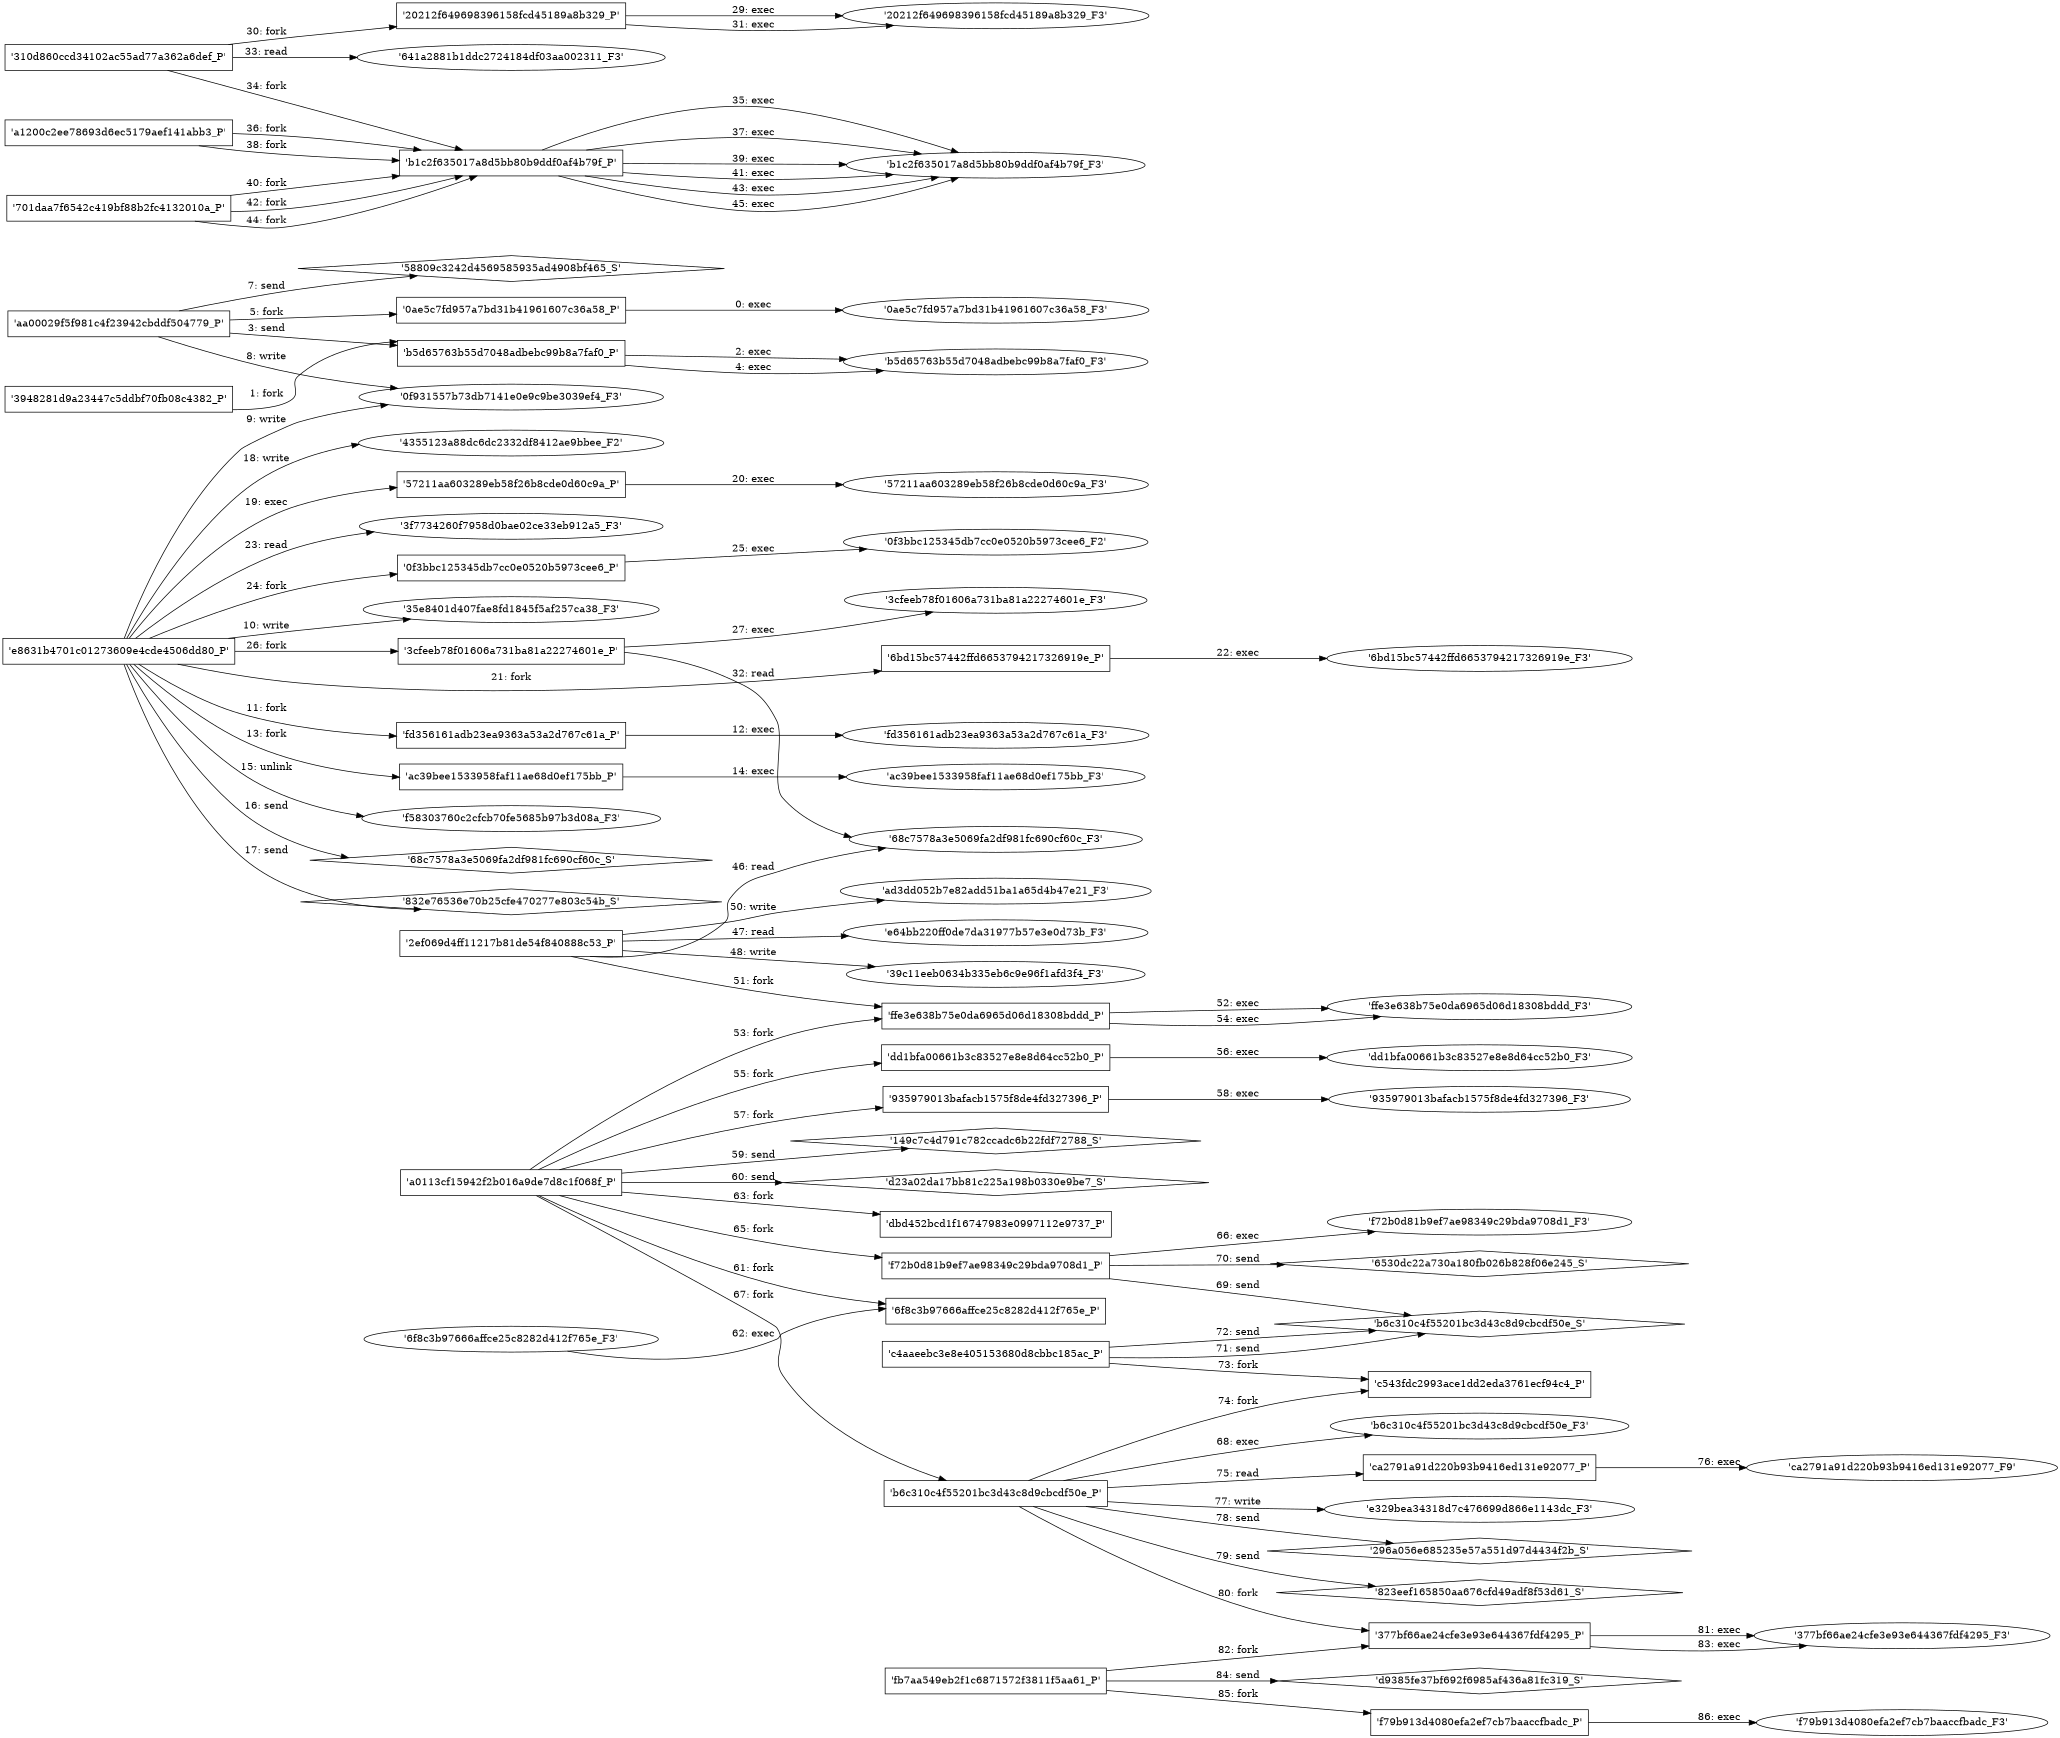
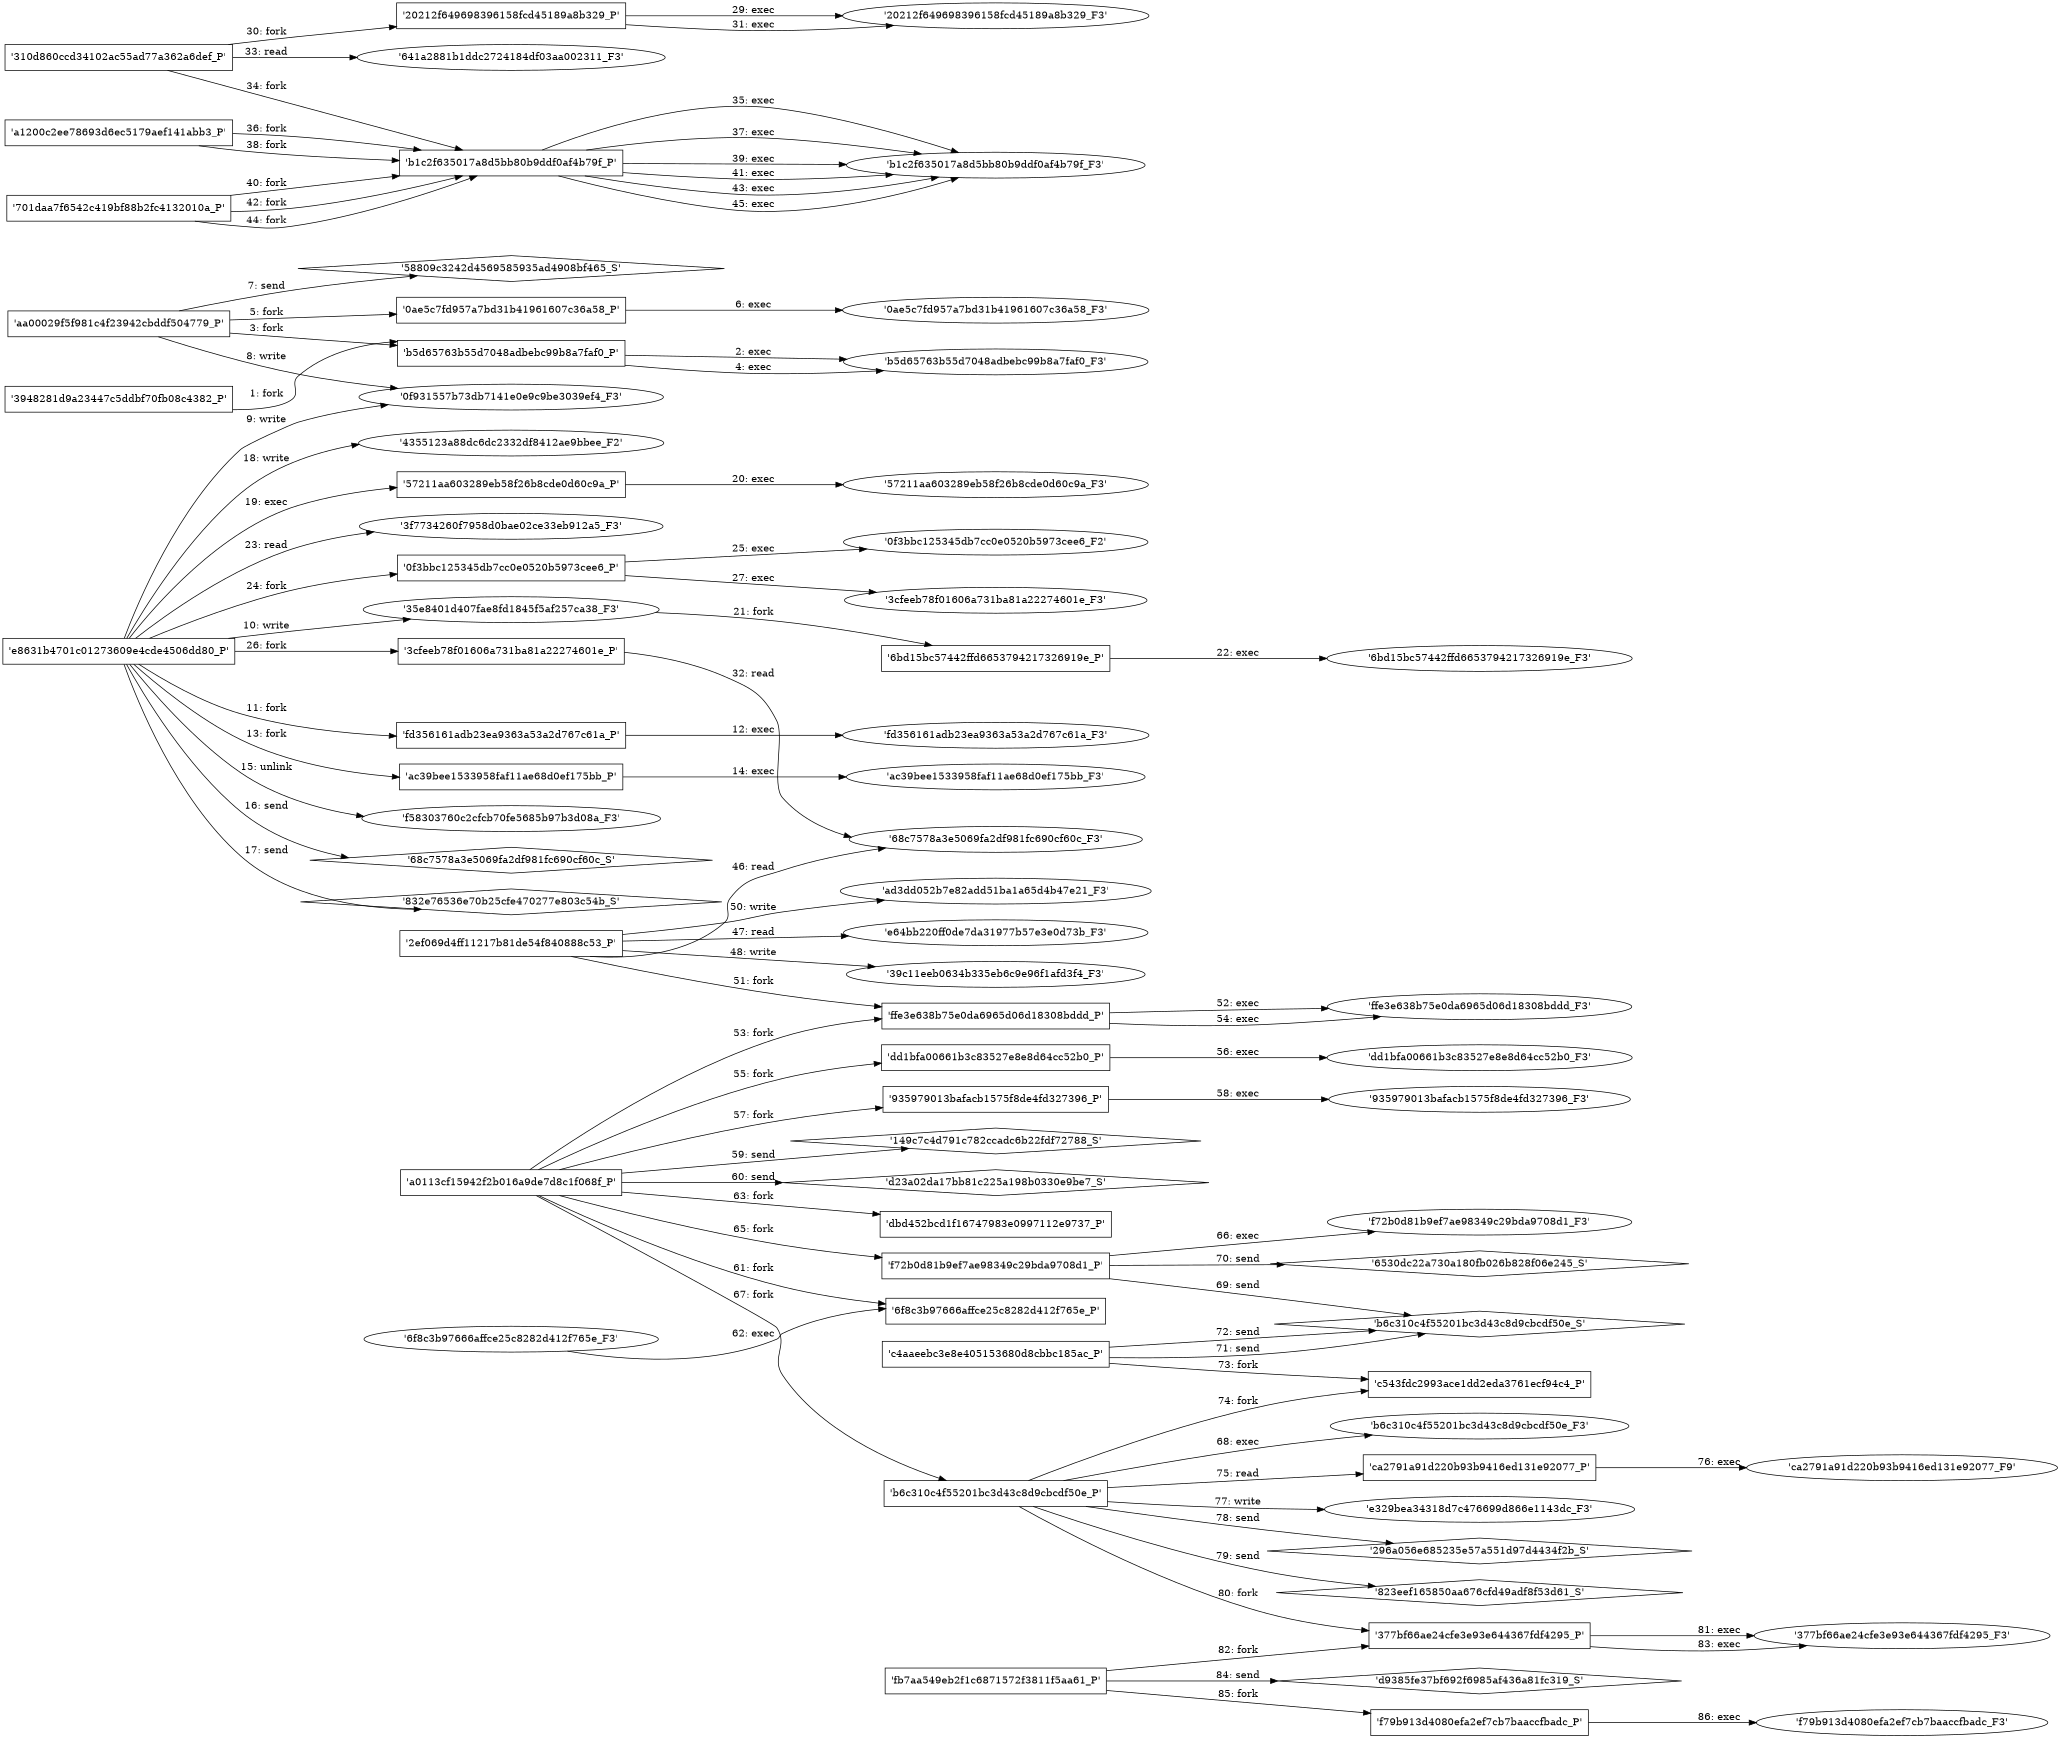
(753, 305) -> (753, 305)
(266, 329) -> (266, 329)
(776, 636) -> (747, 584)
(525, 691) -> (791, 623)
